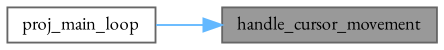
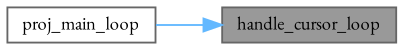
(330, 25) -> (309, 25)
